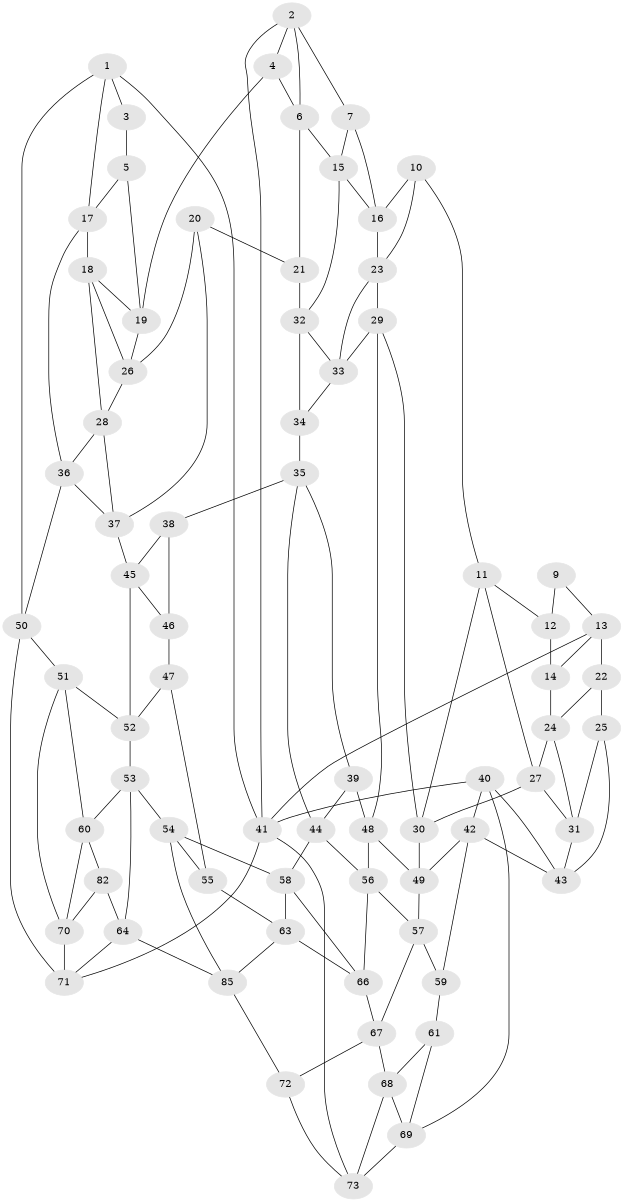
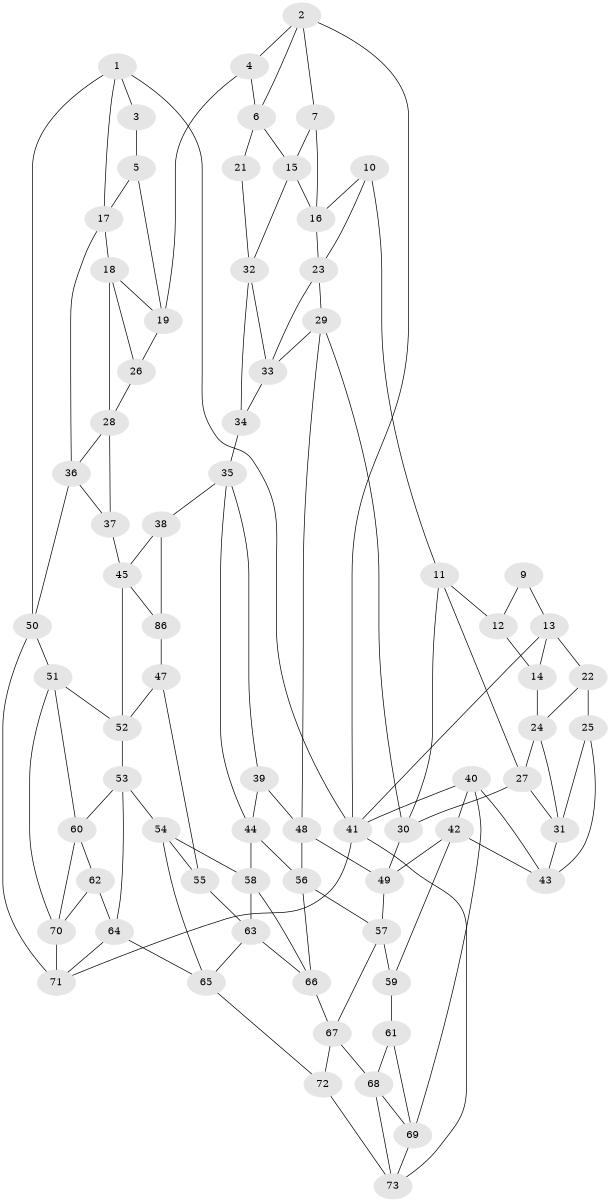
(195, 219) -> none
(169, 626) -> (161, 626)
(103, 881) -> (95, 881)
(228, 983) -> (206, 983)
